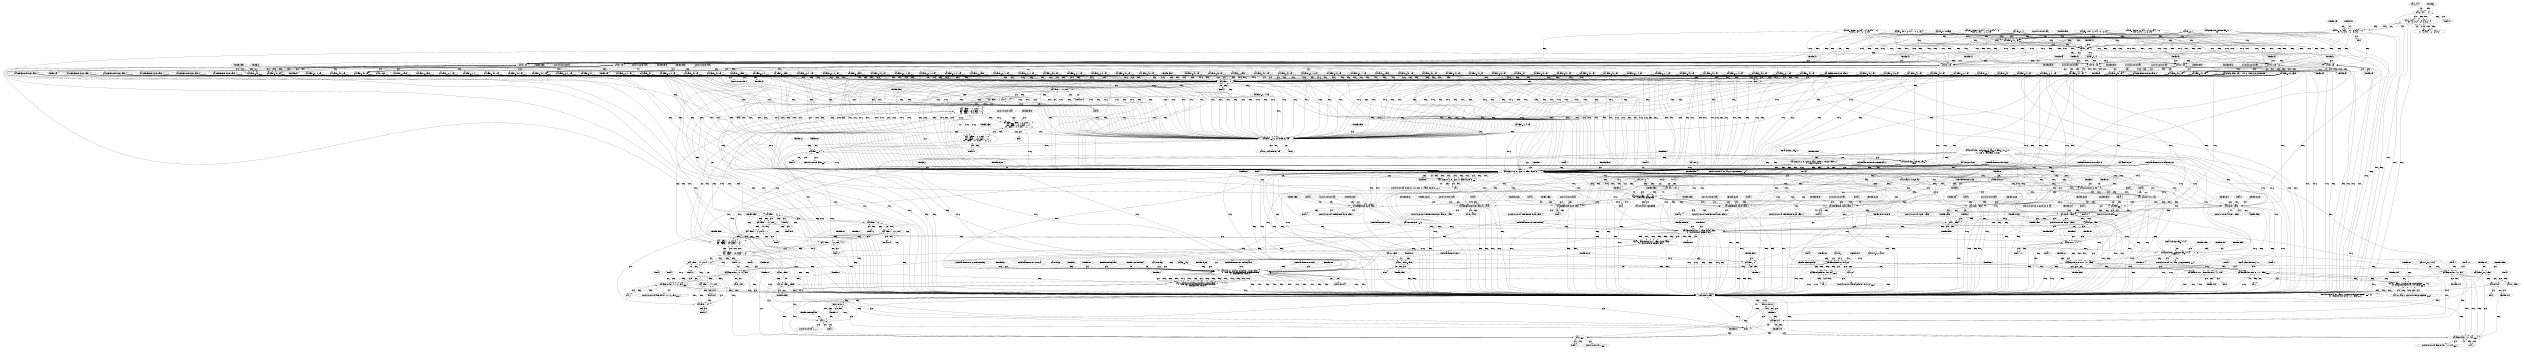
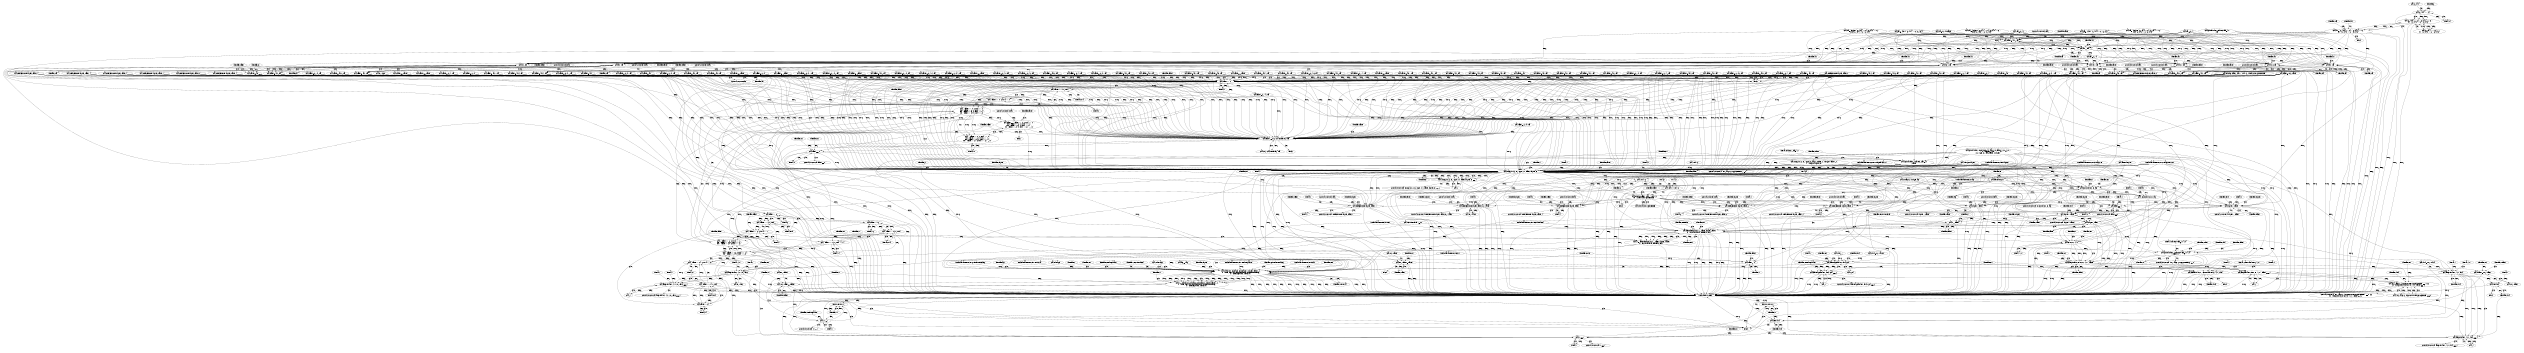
(929, 77) -> (929, 77)
(739, 82) -> (739, 82)
none -> (1081, 86)
(1248, 87) -> (1242, 88)
none -> (952, 158)
none -> (1951, 184)
(2104, 194) -> none
none -> (1274, 263)
(1340, 284) -> (1340, 284)
